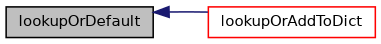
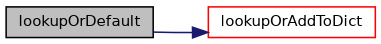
(189, 12) -> (173, 32)
